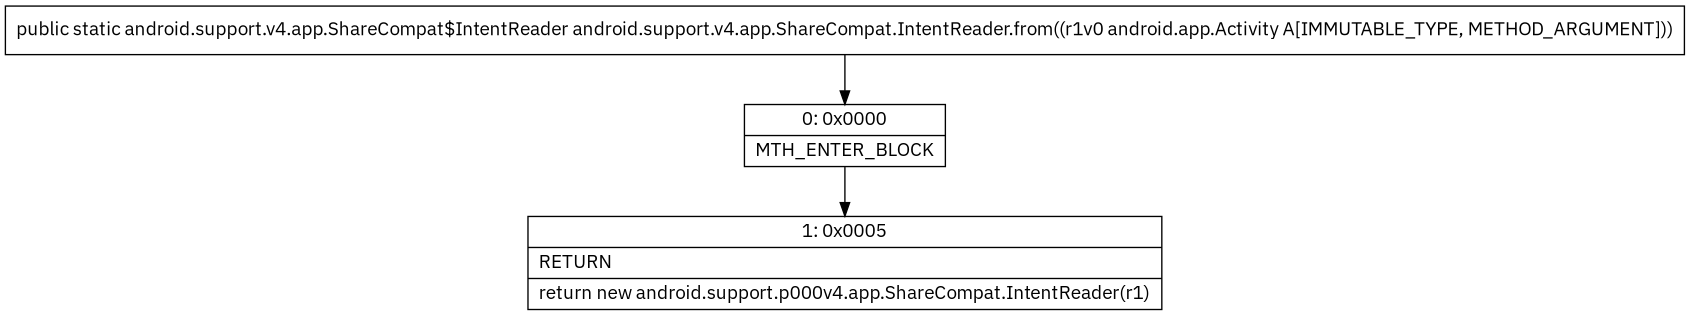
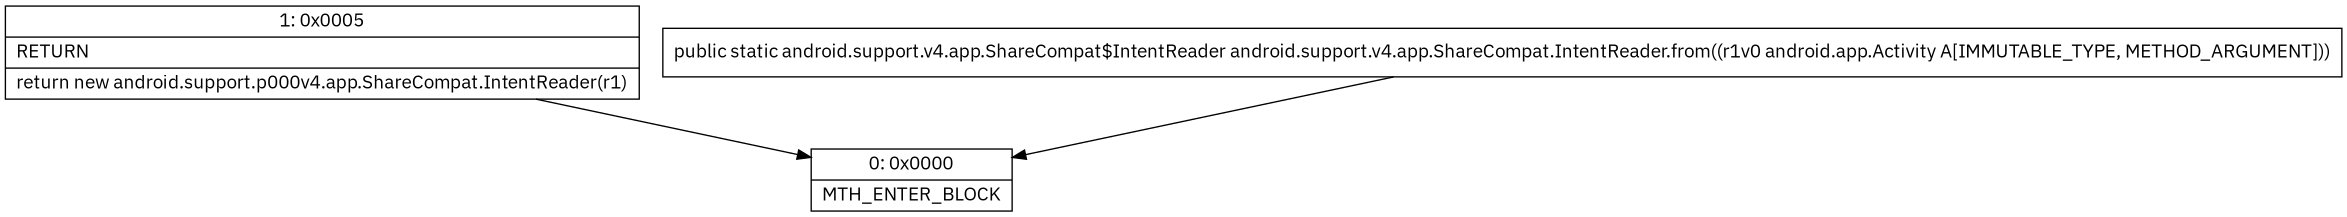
(845, 185) -> (667, 127)
